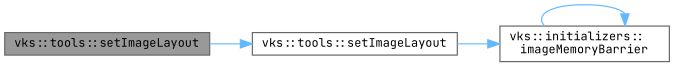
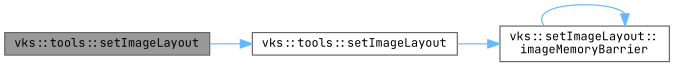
(585, 44) -> (585, 44)
